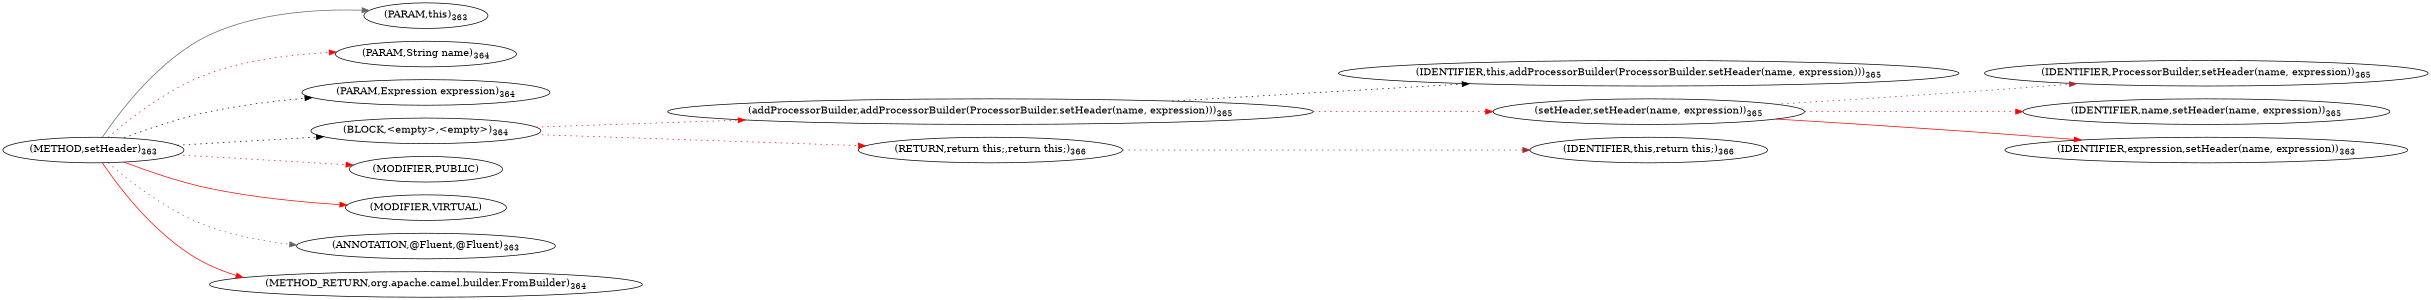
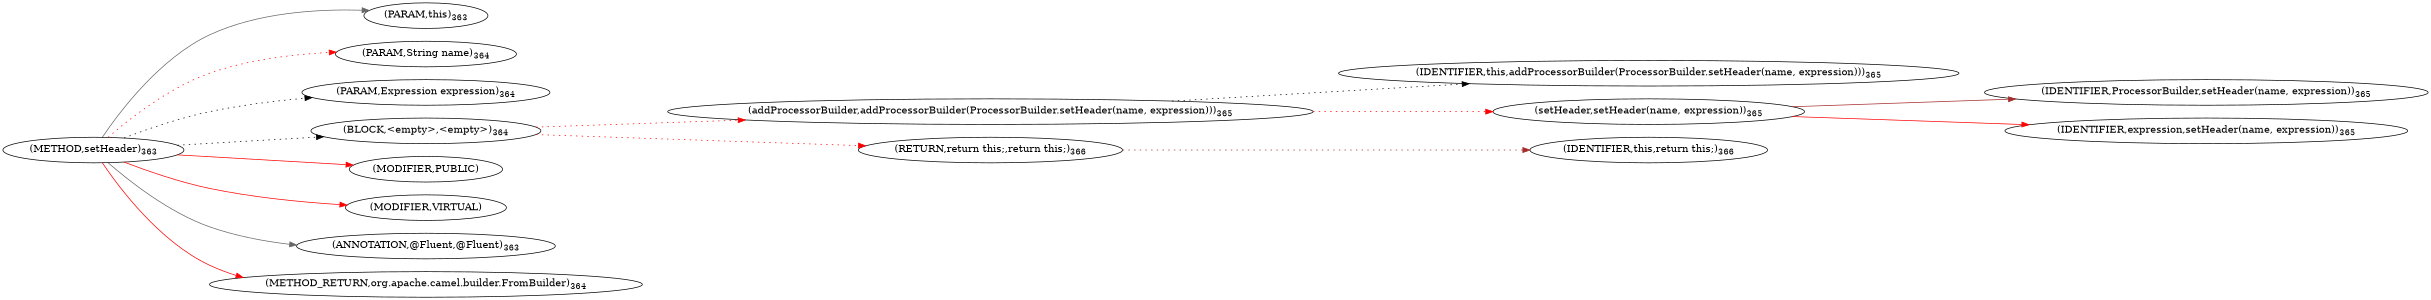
(1923, 95) -> (1900, 103)
(2206, 112) -> none
(2347, 149) -> (2347, 130)
(262, 160) -> (262, 160)
(192, 219) -> (192, 219)
